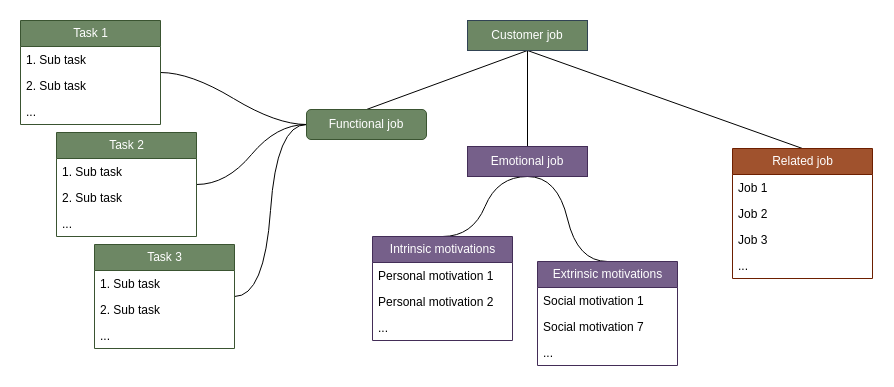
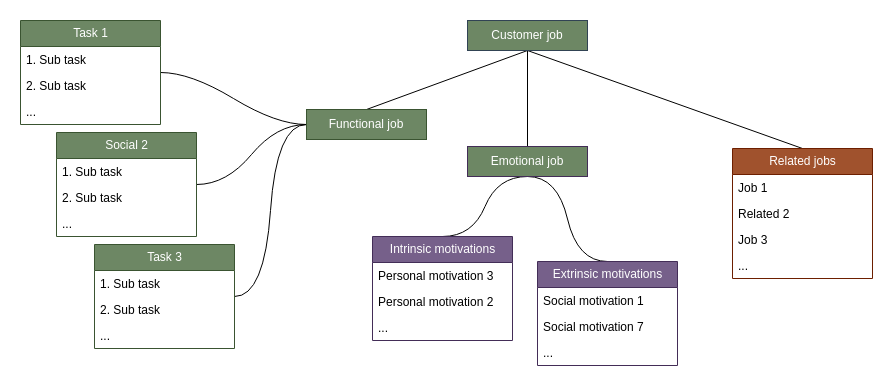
(367, 125) -> (367, 125)
(127, 146) -> (127, 146)
(528, 162) -> (528, 162)
(803, 162) -> (803, 162)
(754, 215) -> (766, 215)
(441, 277) -> (441, 277)
